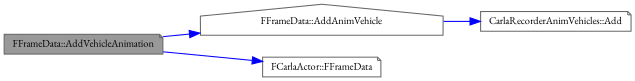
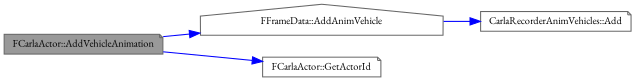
(84, 44) -> (84, 44)
(322, 67) -> (322, 67)
